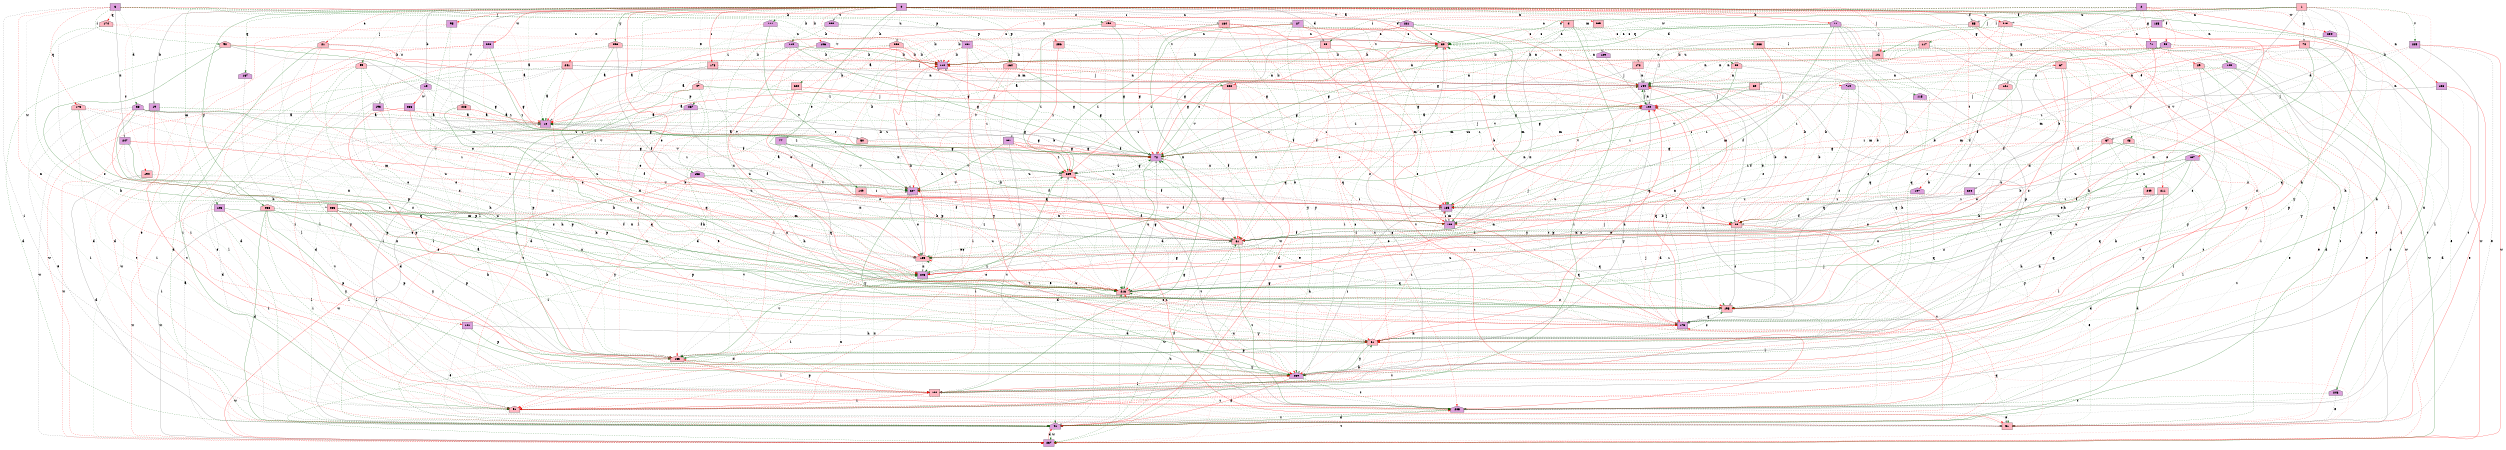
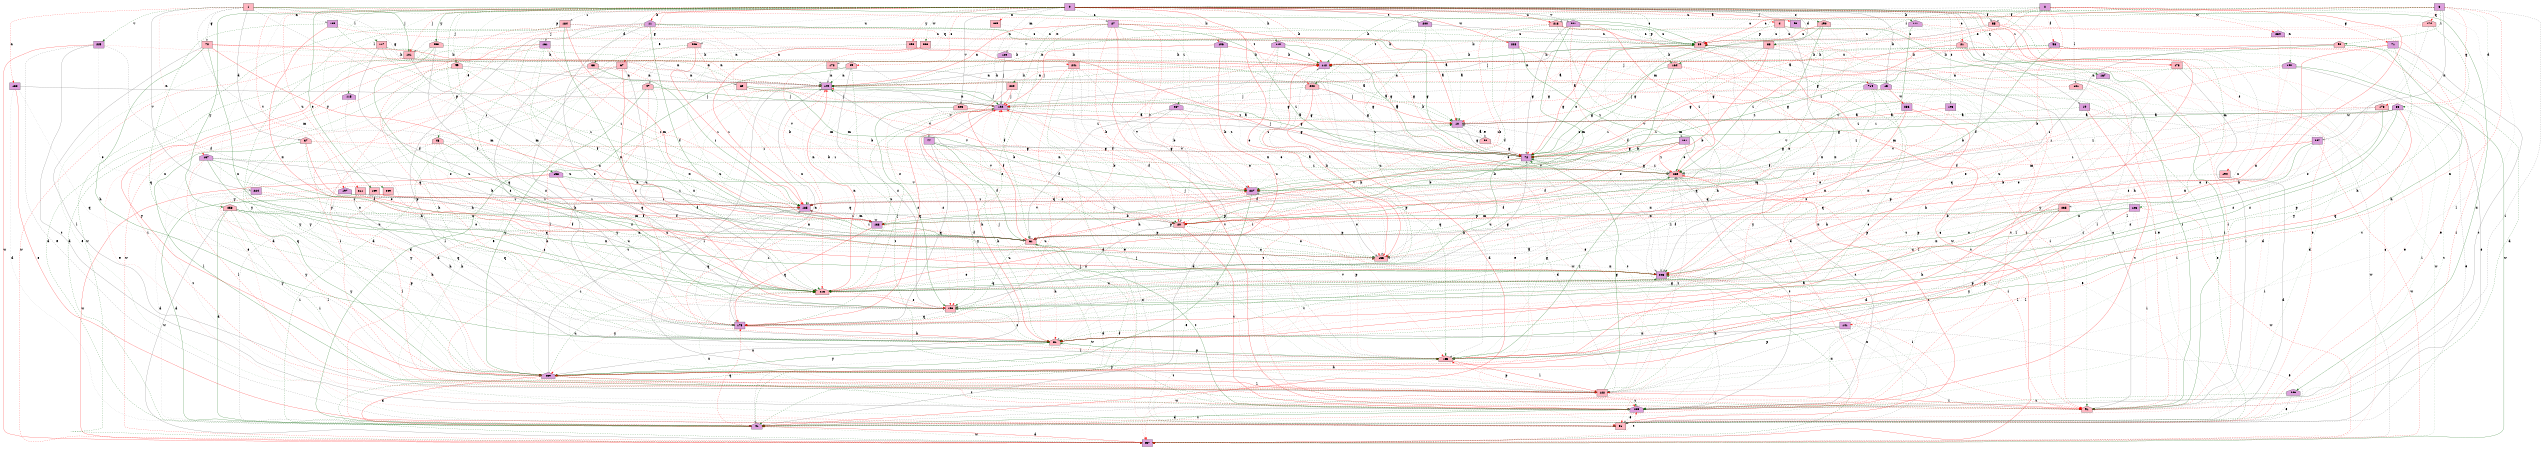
none -> (1469, 177)
(1409, 276) -> (922, 231)
